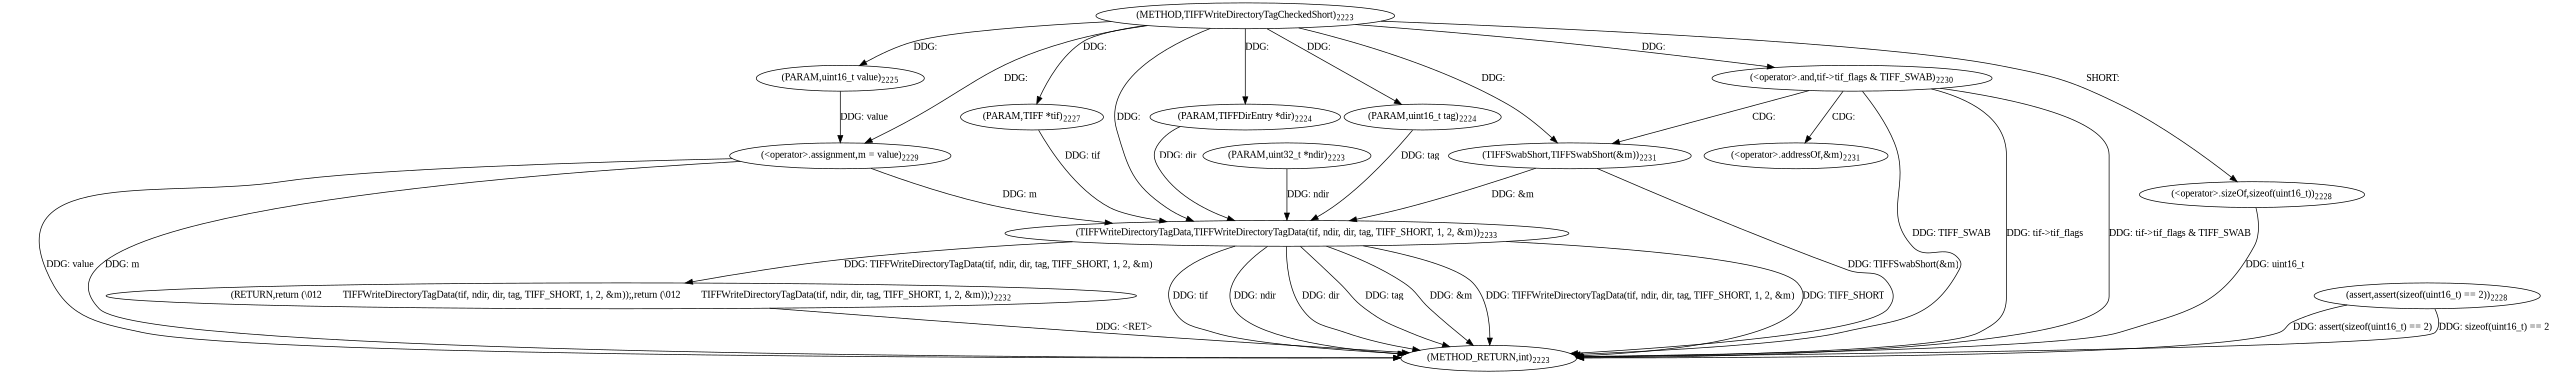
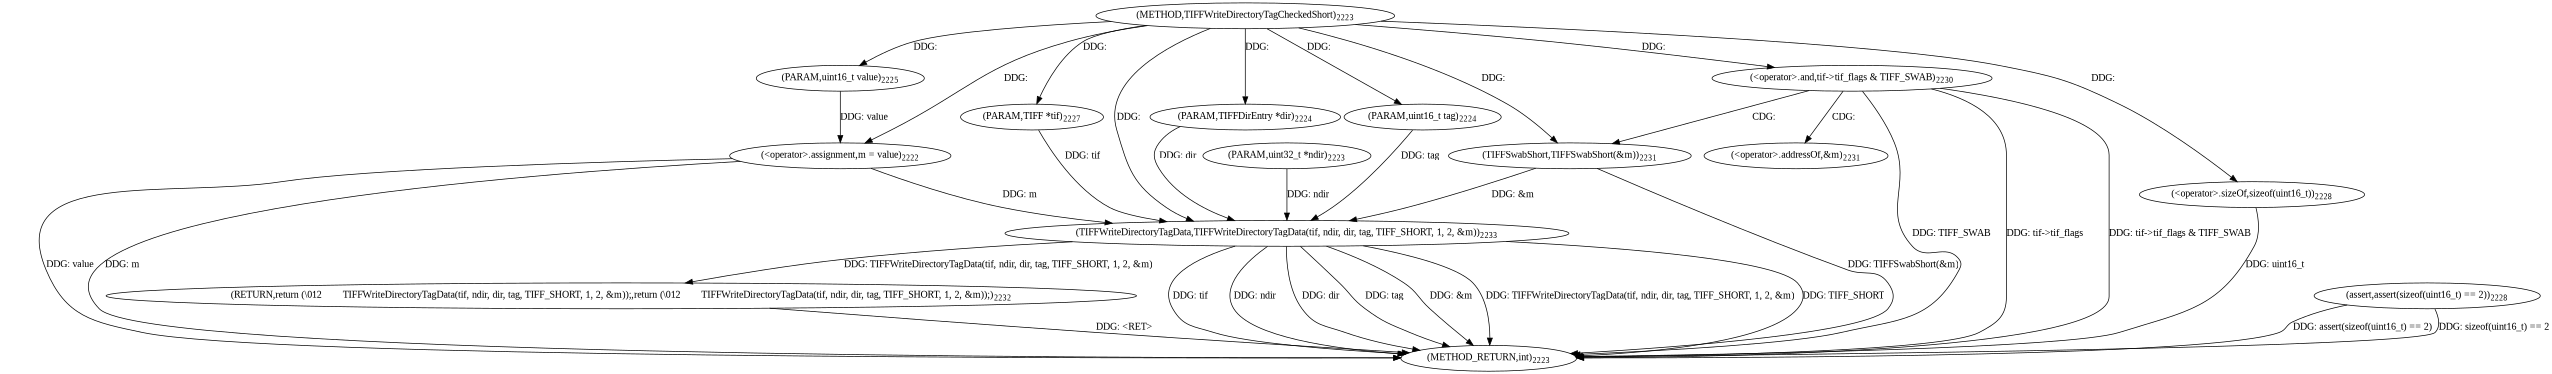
(2104, 78) -> (2104, 78)
(911, 155) -> (911, 155)
